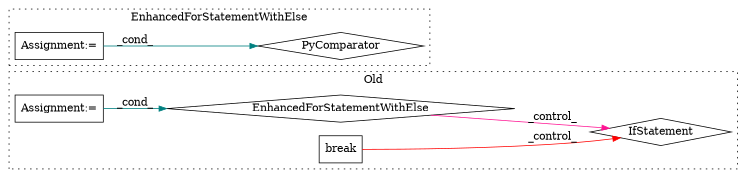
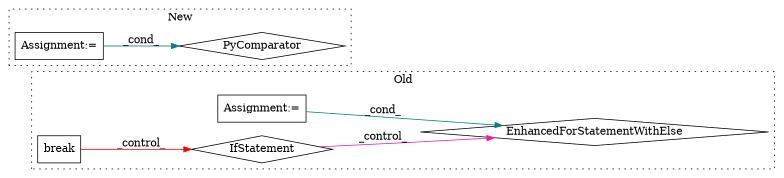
(219, 18) -> (180, 18)
(516, 121) -> (403, 143)
